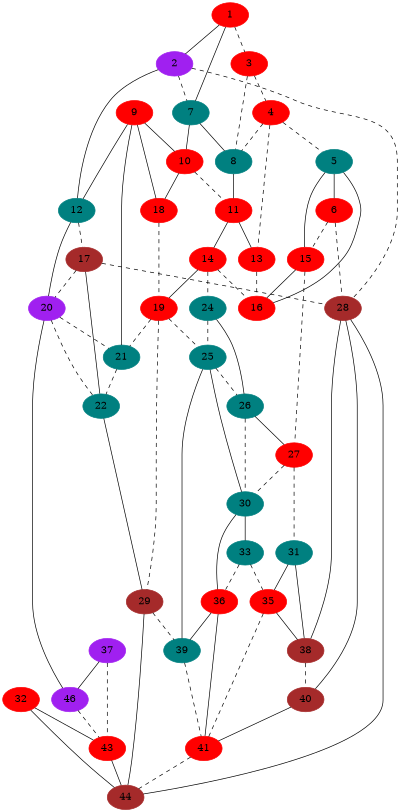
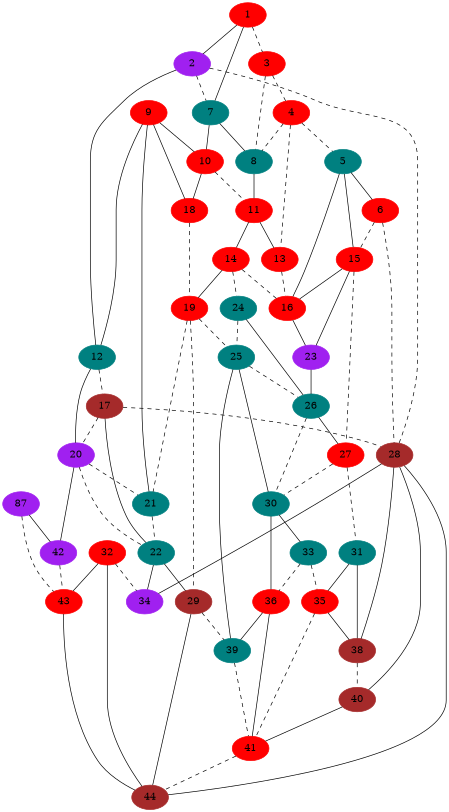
none -> (311, 357)
none -> (145, 602)
(107, 651) -> (21, 504)
(70, 700) -> (58, 553)
